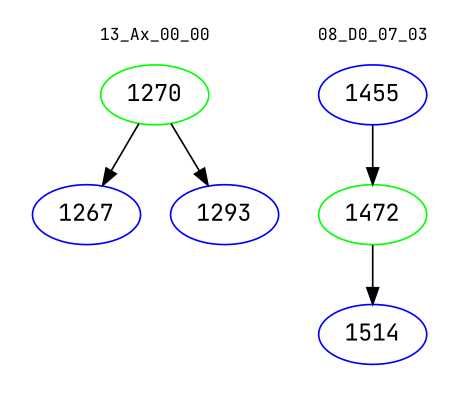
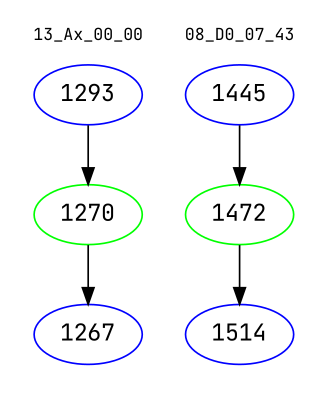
(374, 36) -> (240, 36)
(373, 95) -> (240, 95)
(185, 147) -> (88, 147)
